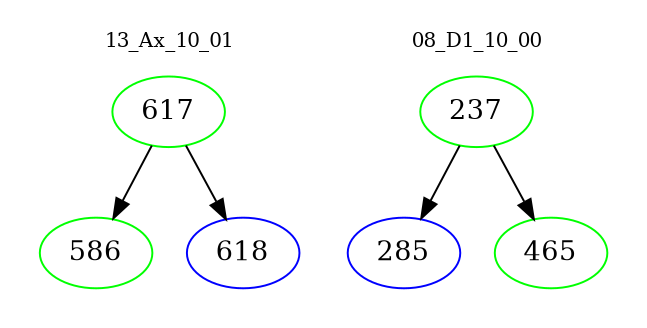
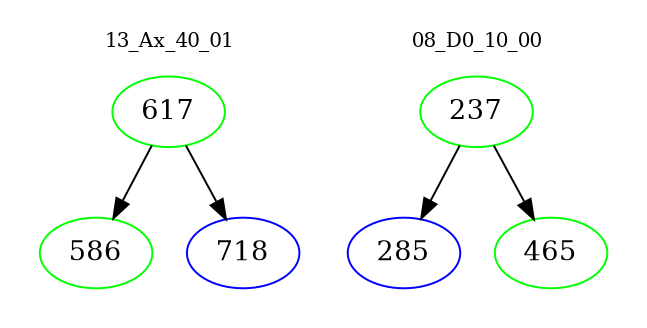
(170, 42) -> (170, 42)
(478, 42) -> (478, 42)
(243, 253) -> (243, 253)
